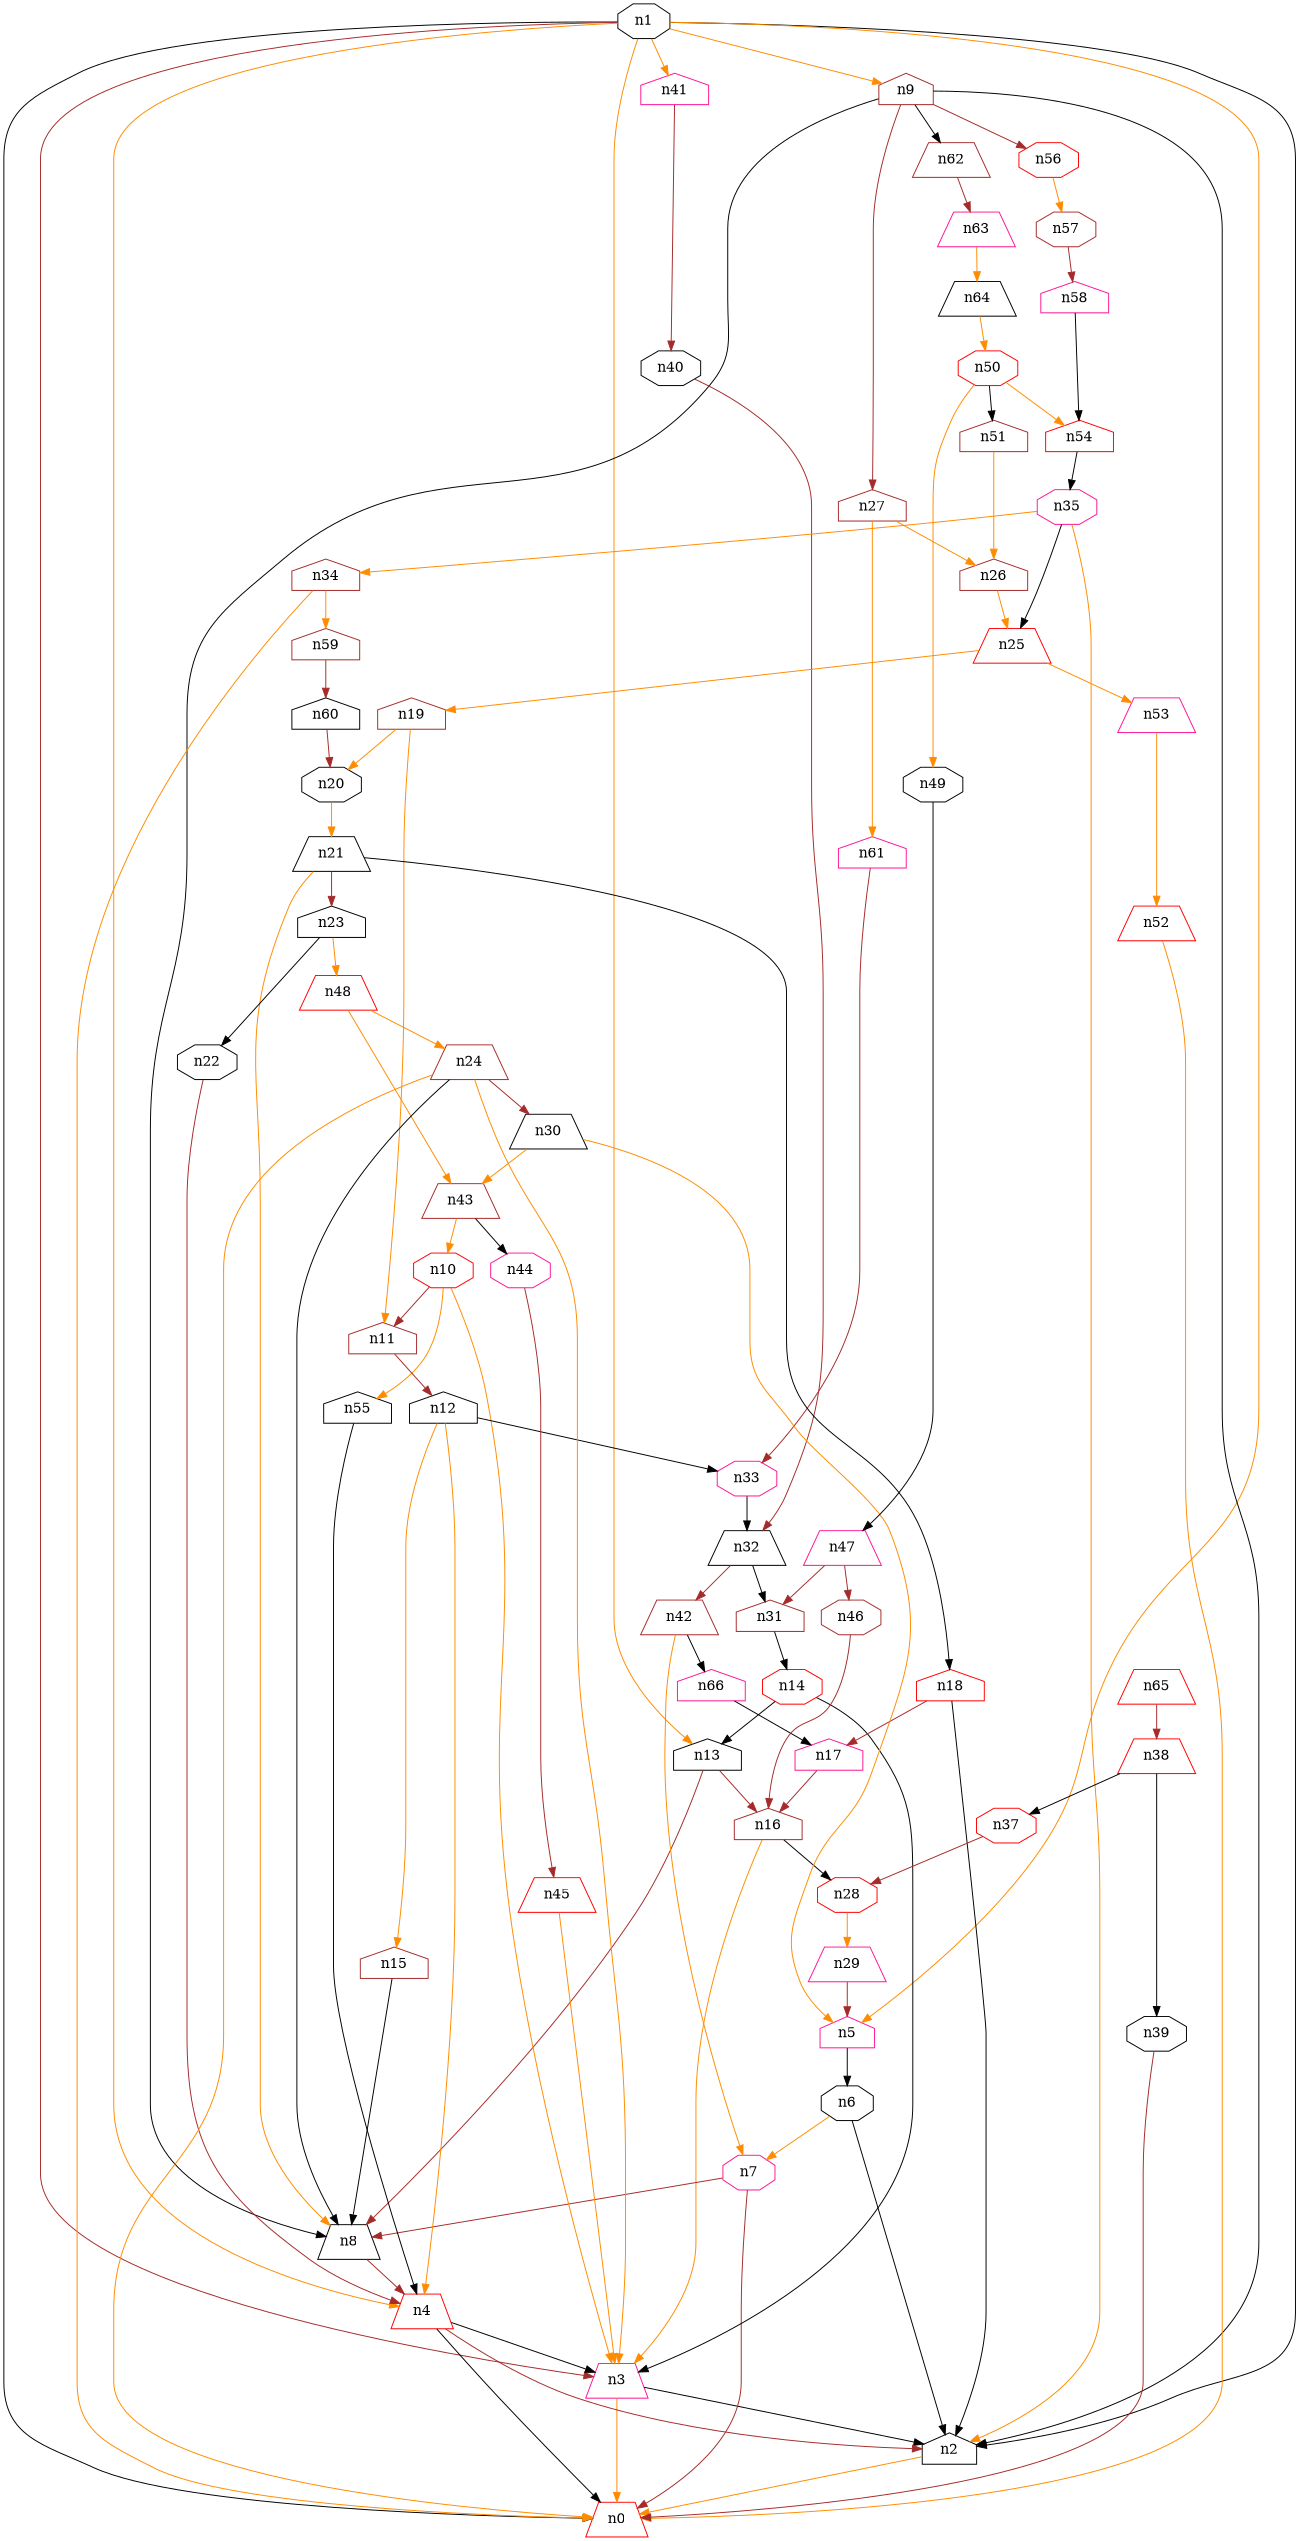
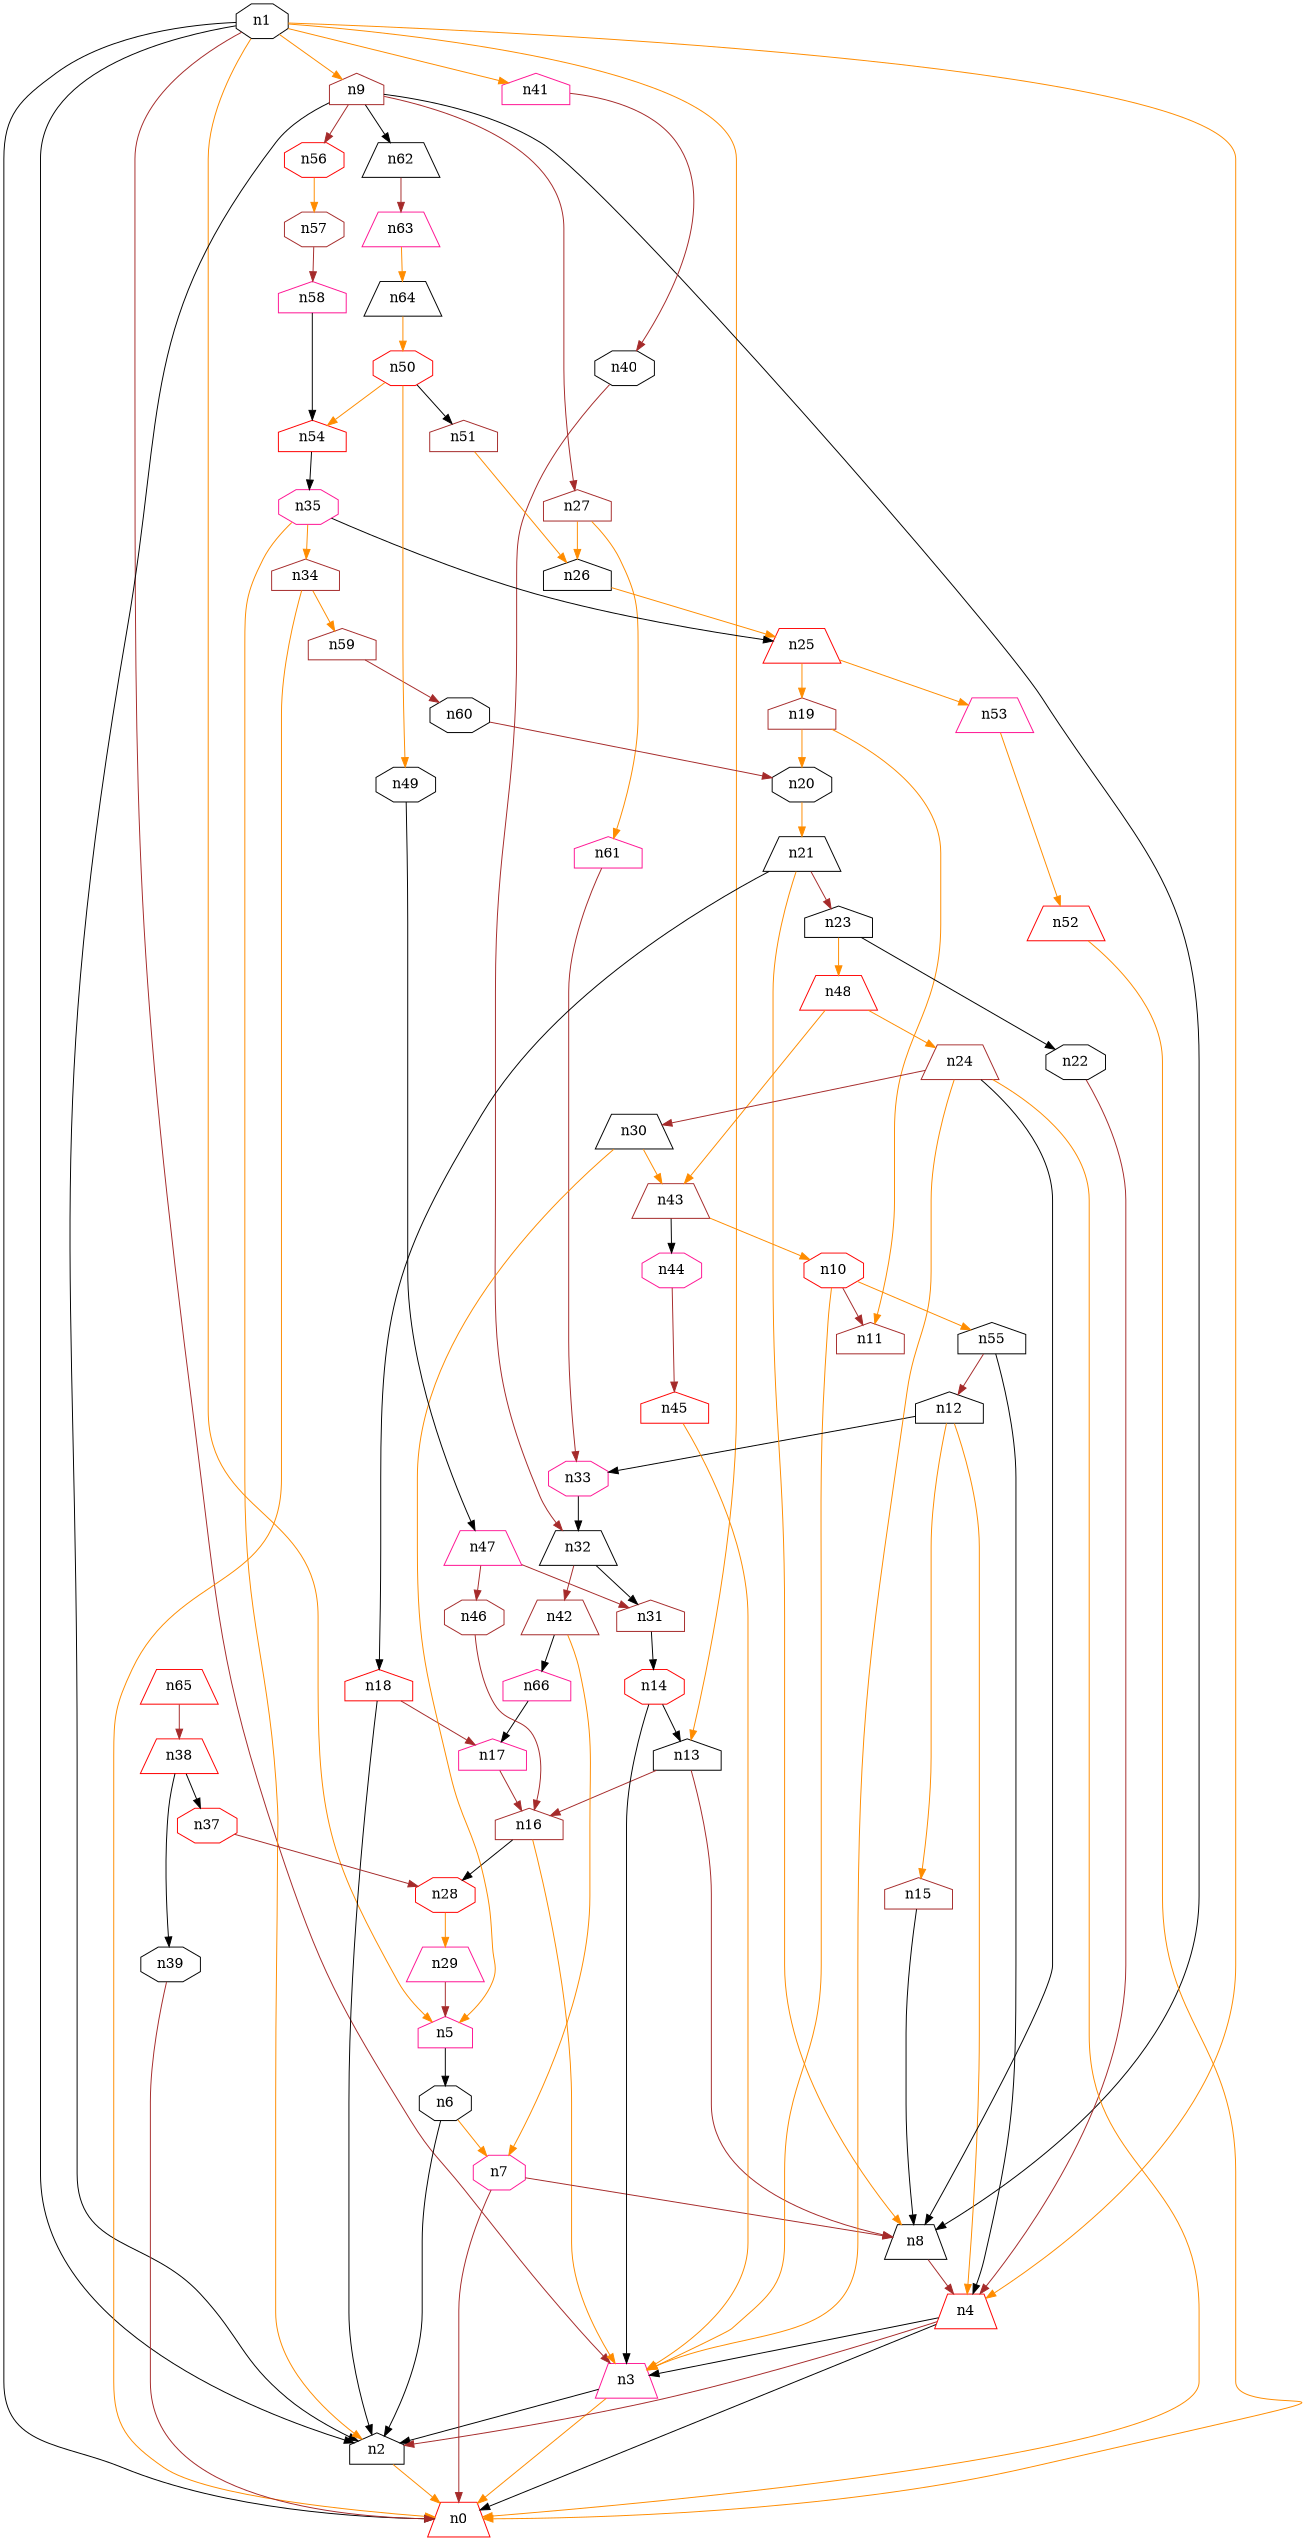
(951, 160) -> (401, 160)
(994, 576) -> (577, 576)
(326, 715) -> (460, 715)
(408, 1369) -> (973, 1370)
(557, 1895) -> (675, 1409)
